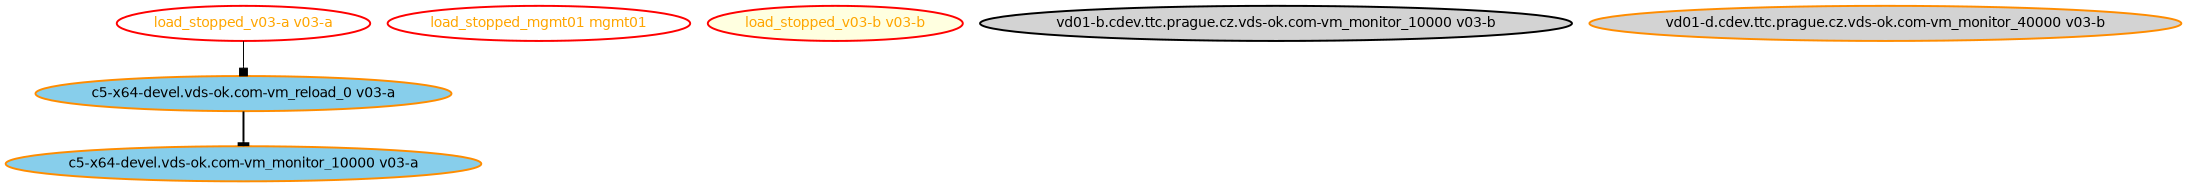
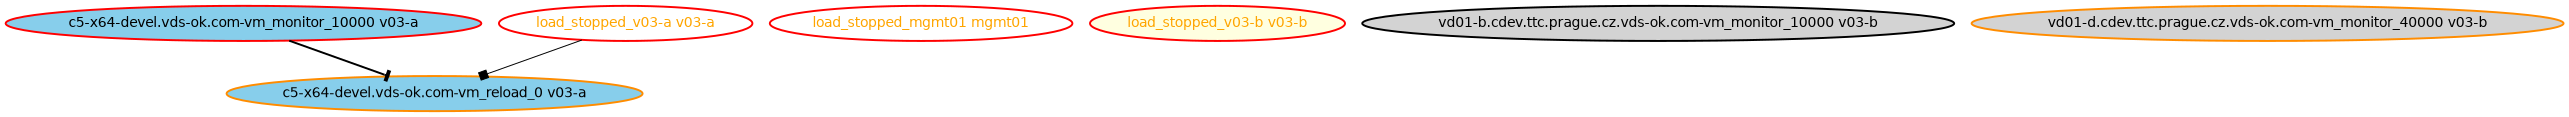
(243, 126) -> (337, 58)
(243, 164) -> (243, 23)
